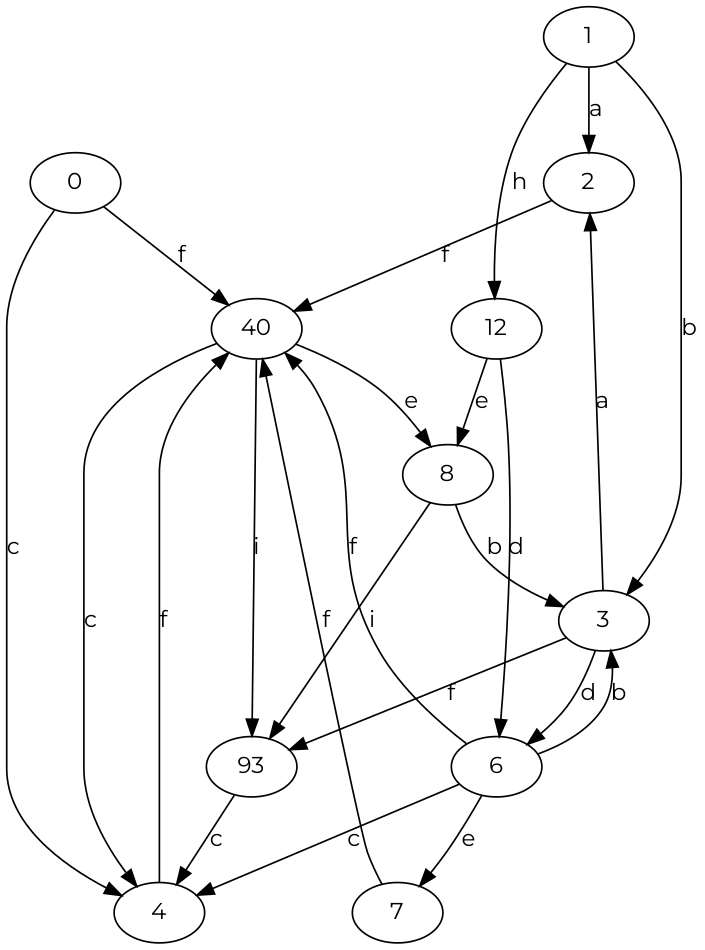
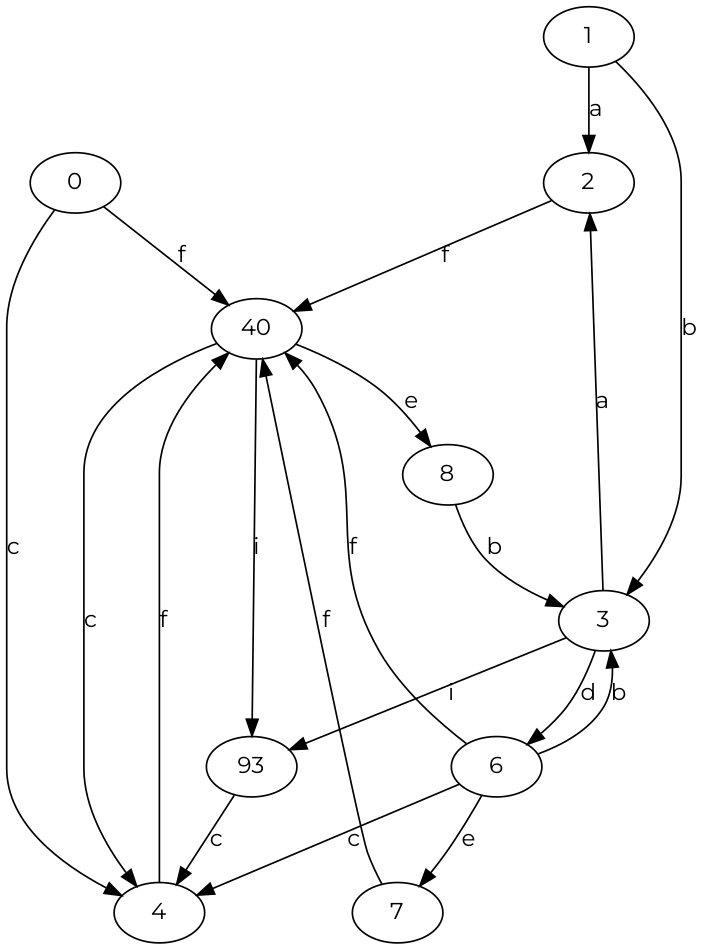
(497, 329) -> none
(351, 619) -> none
(451, 694) -> (451, 694)
